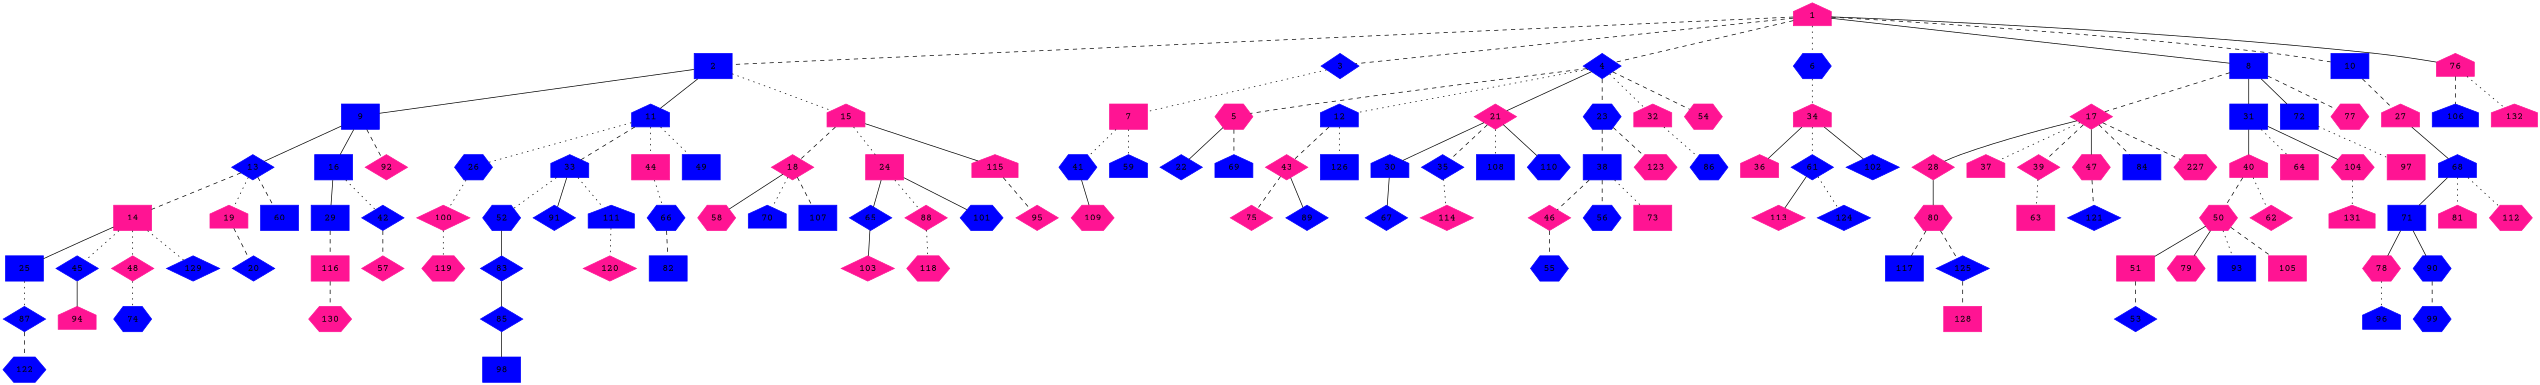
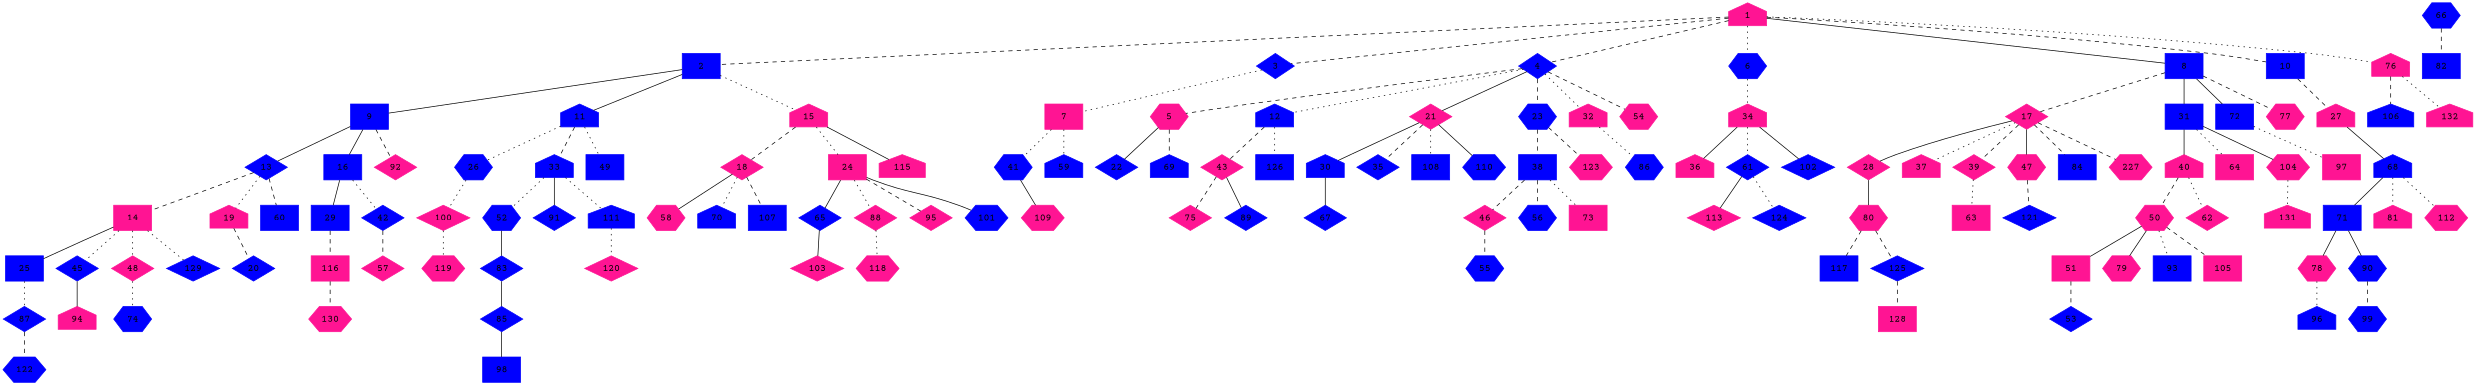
(2134, 33) -> (2070, 33)
(651, 167) -> none
(1017, 193) -> (894, 195)
(1447, 218) -> none
